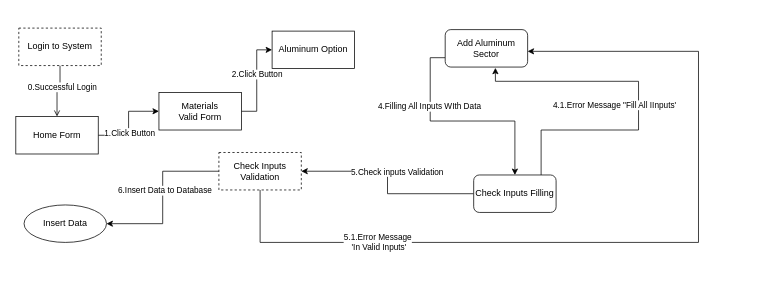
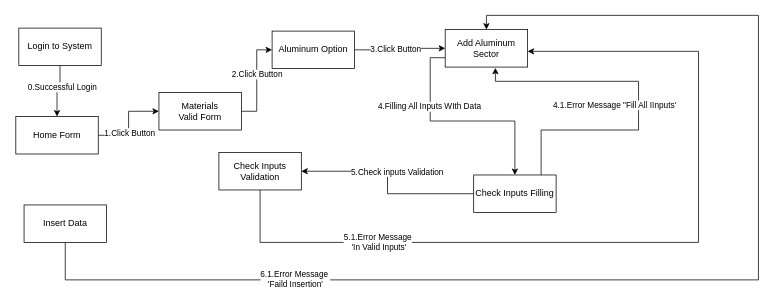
none -> (752, 15)
(60, 47) -> (60, 47)
none -> (404, 48)
(486, 48) -> (486, 48)
(57, 111) -> (57, 110)
(260, 171) -> (260, 171)
(515, 194) -> (515, 194)
(162, 195) -> none
(65, 224) -> (65, 224)
